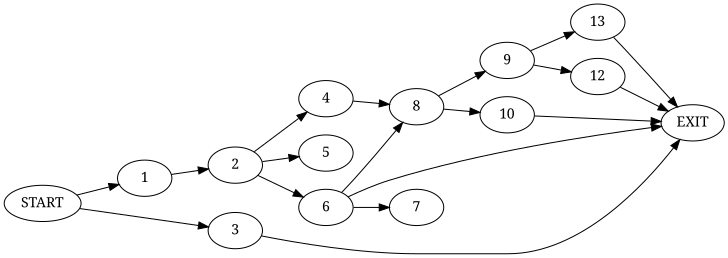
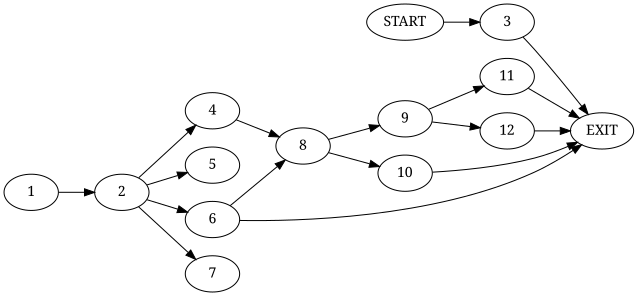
(598, 22) -> (507, 77)
(93, 191) -> none
(366, 207) -> (163, 230)
